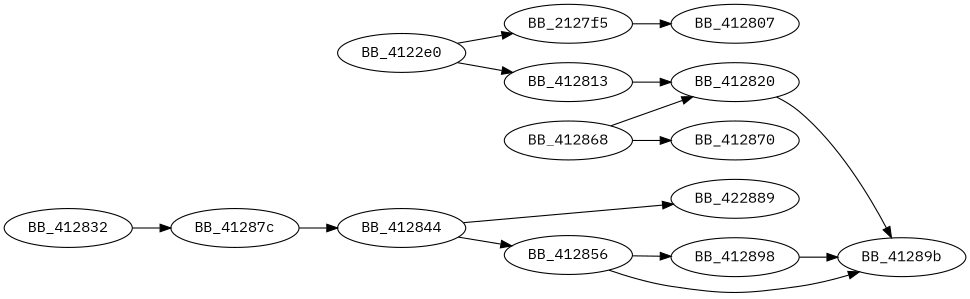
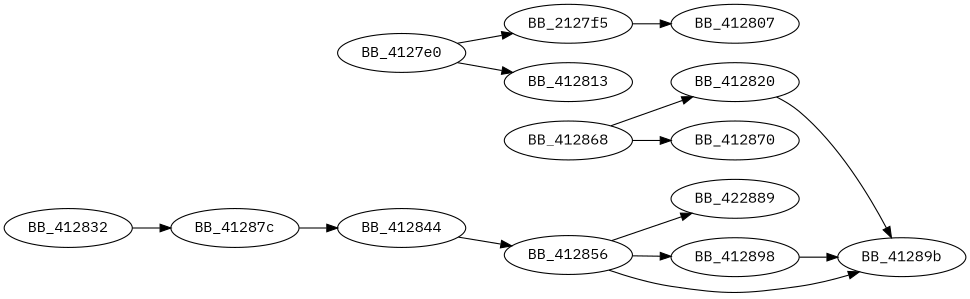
(402, 53) -> (402, 53)
(646, 82) -> none
(563, 214) -> (647, 229)
